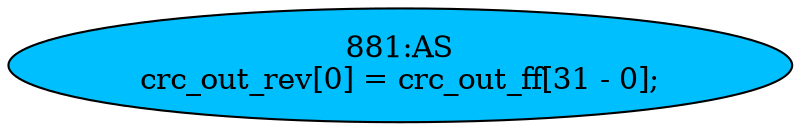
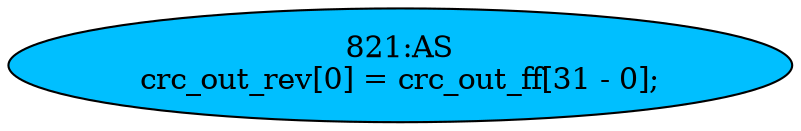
(400, 65) -> (400, 65)
